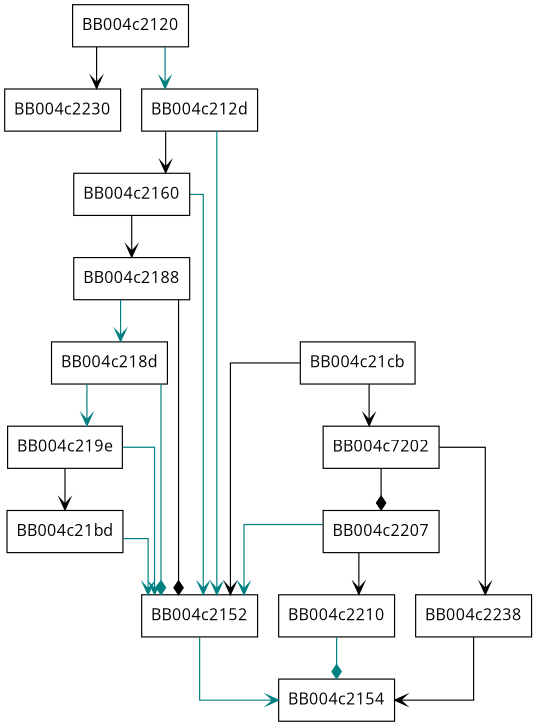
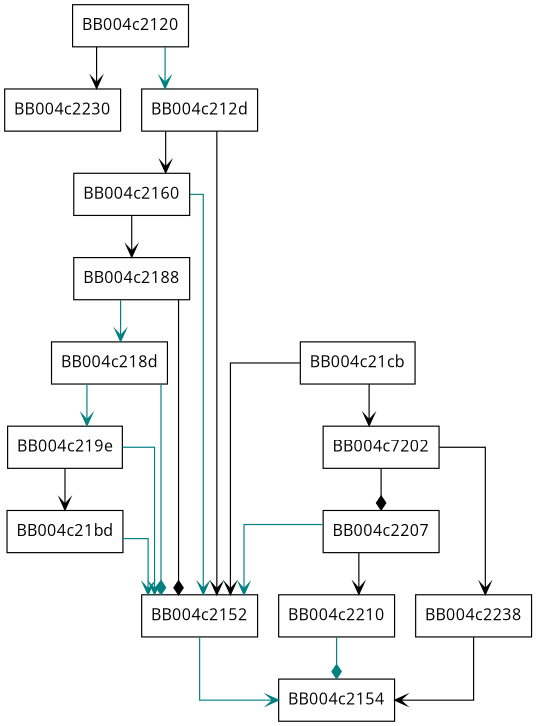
(217, 357) -> (217, 357)
